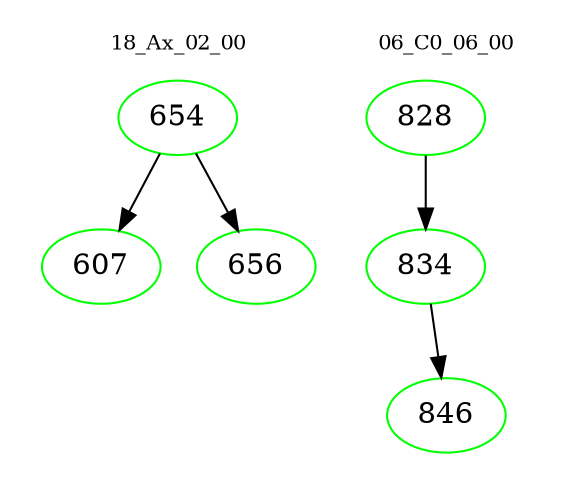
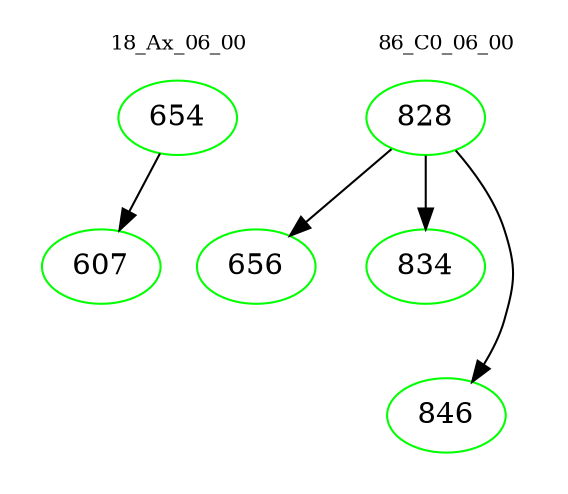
(179, 44) -> (179, 44)
(446, 44) -> (446, 44)
(212, 183) -> (364, 173)
(435, 330) -> (511, 253)
